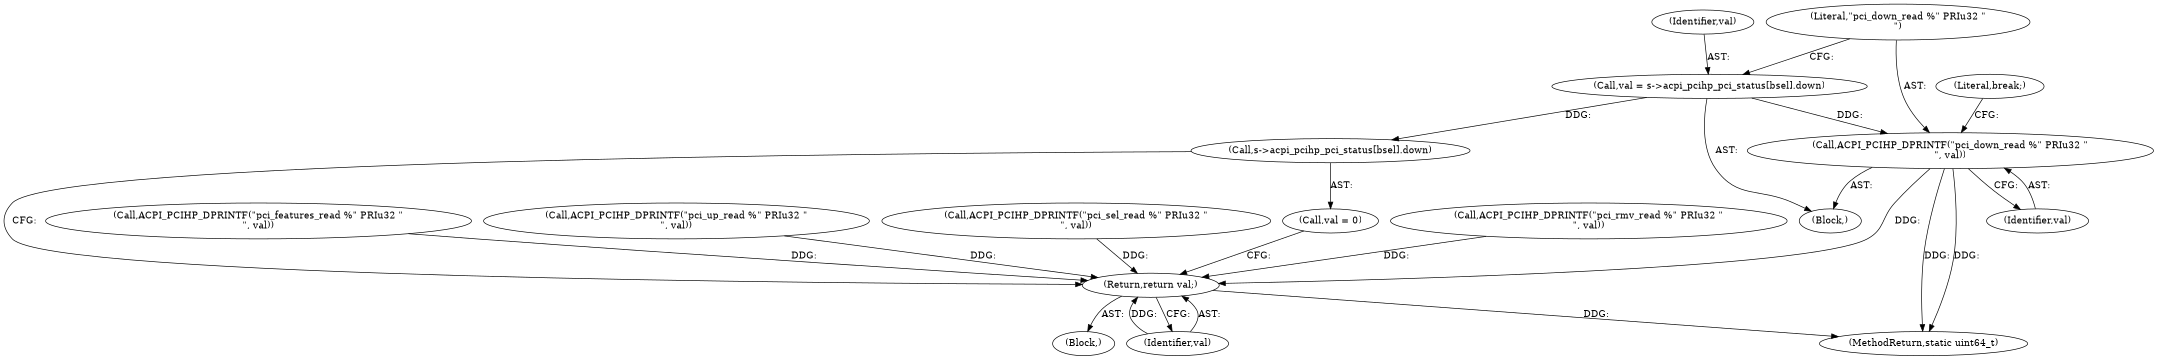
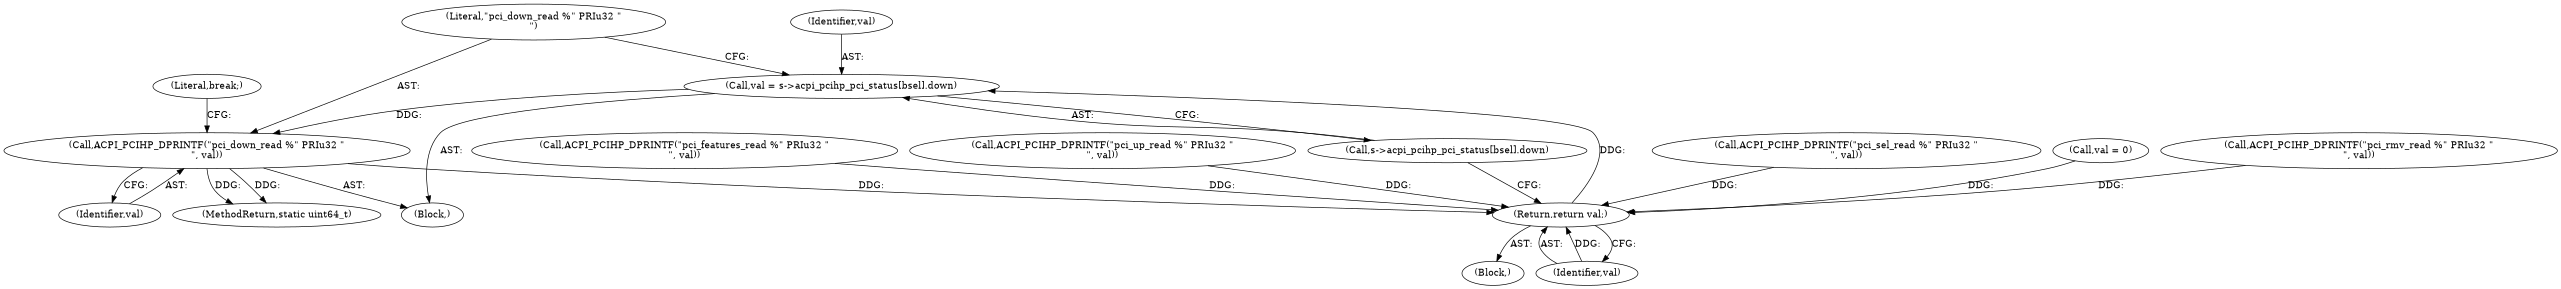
(1580, 116) -> (1189, 116)
(1331, 183) -> (1141, 126)
(1260, 256) -> (1982, 186)
(1522, 313) -> (1335, 105)
